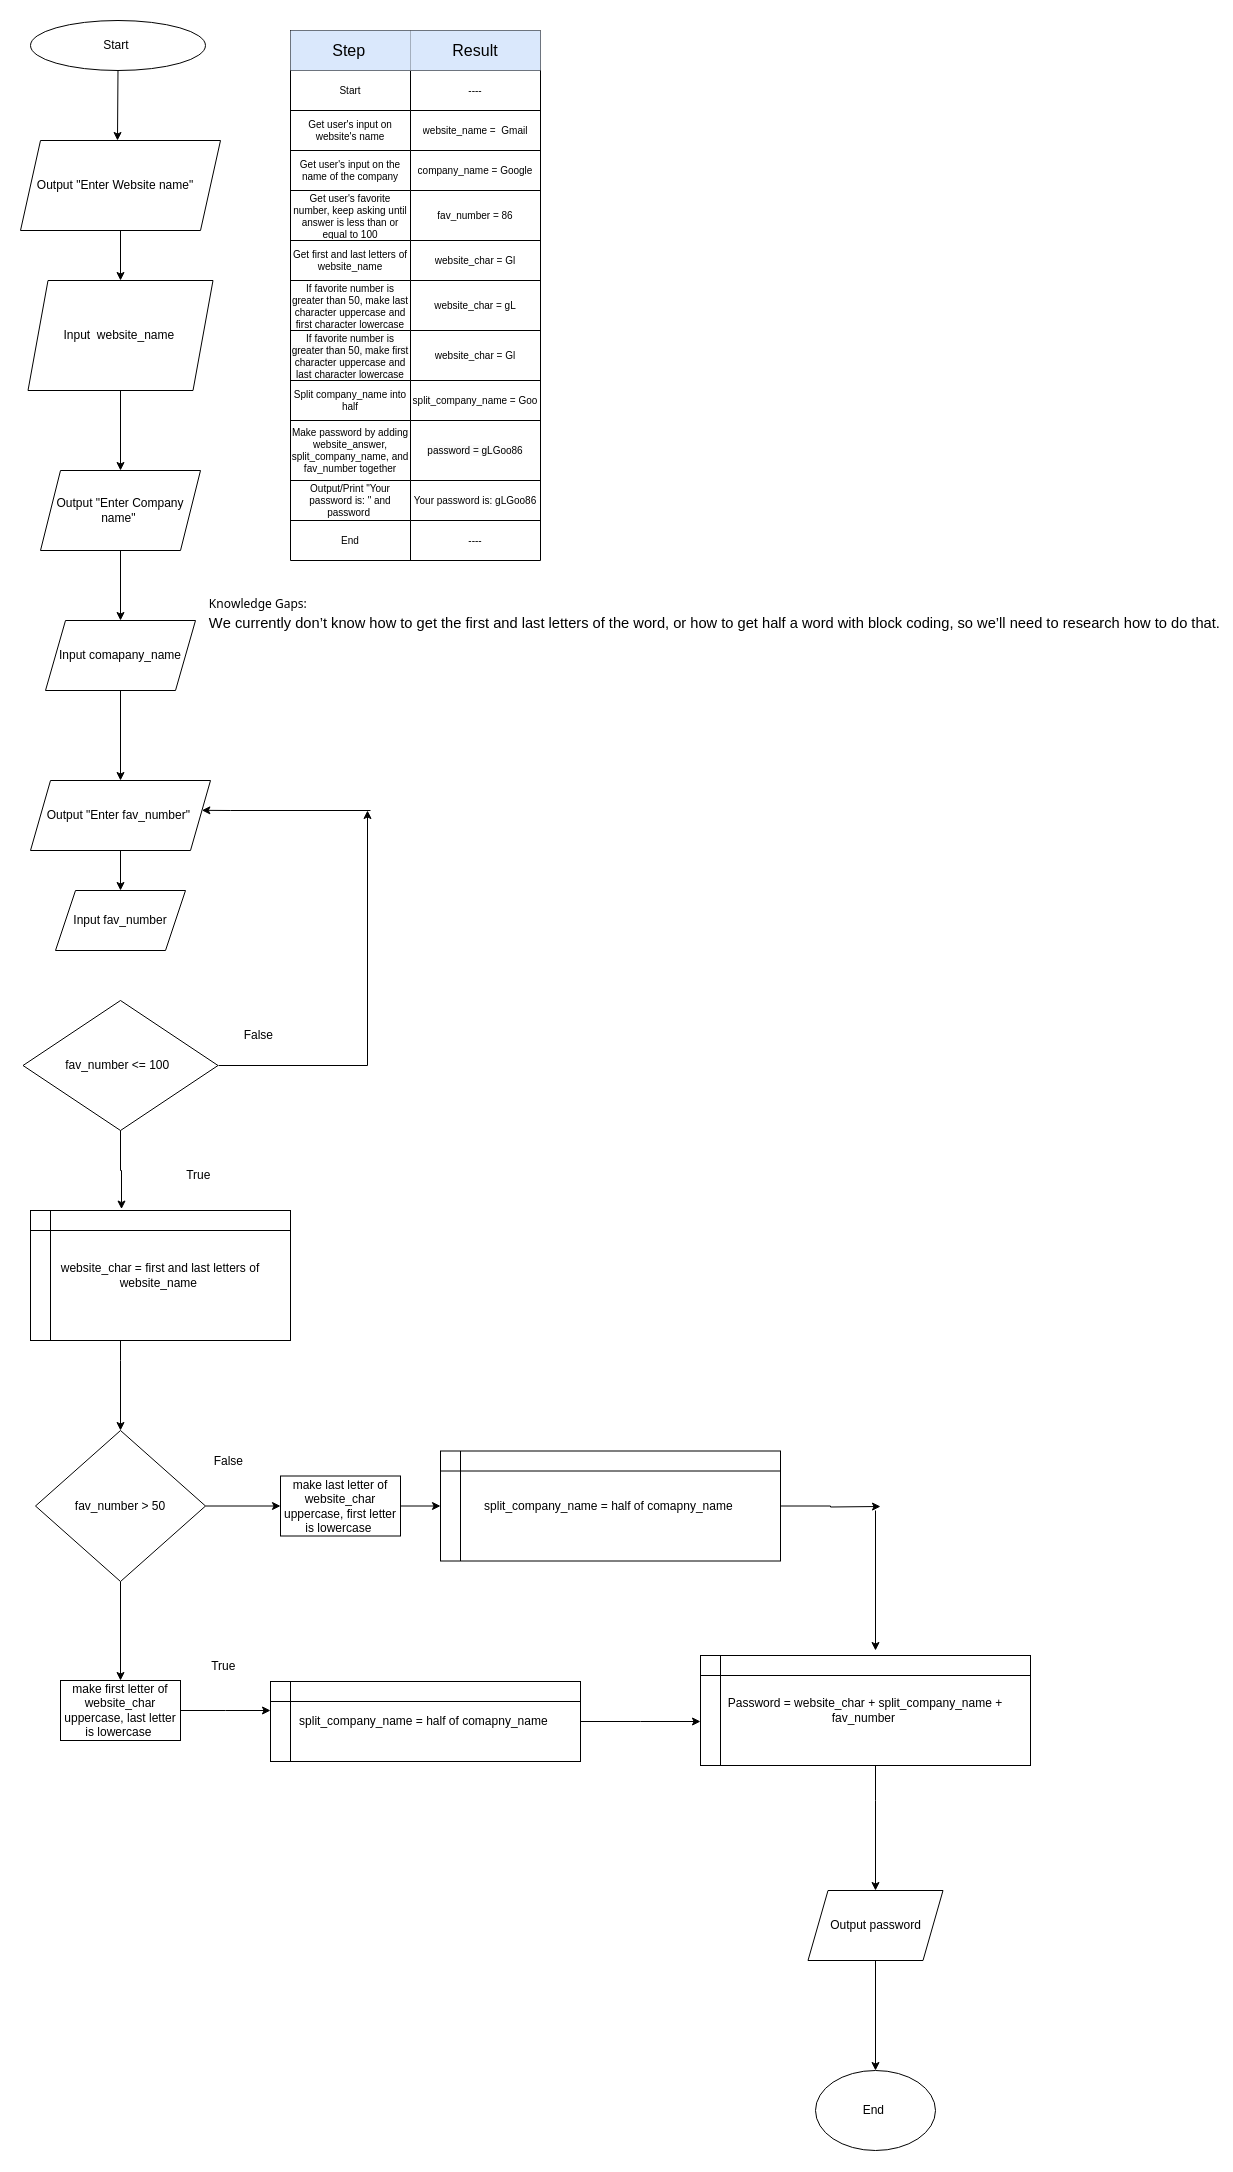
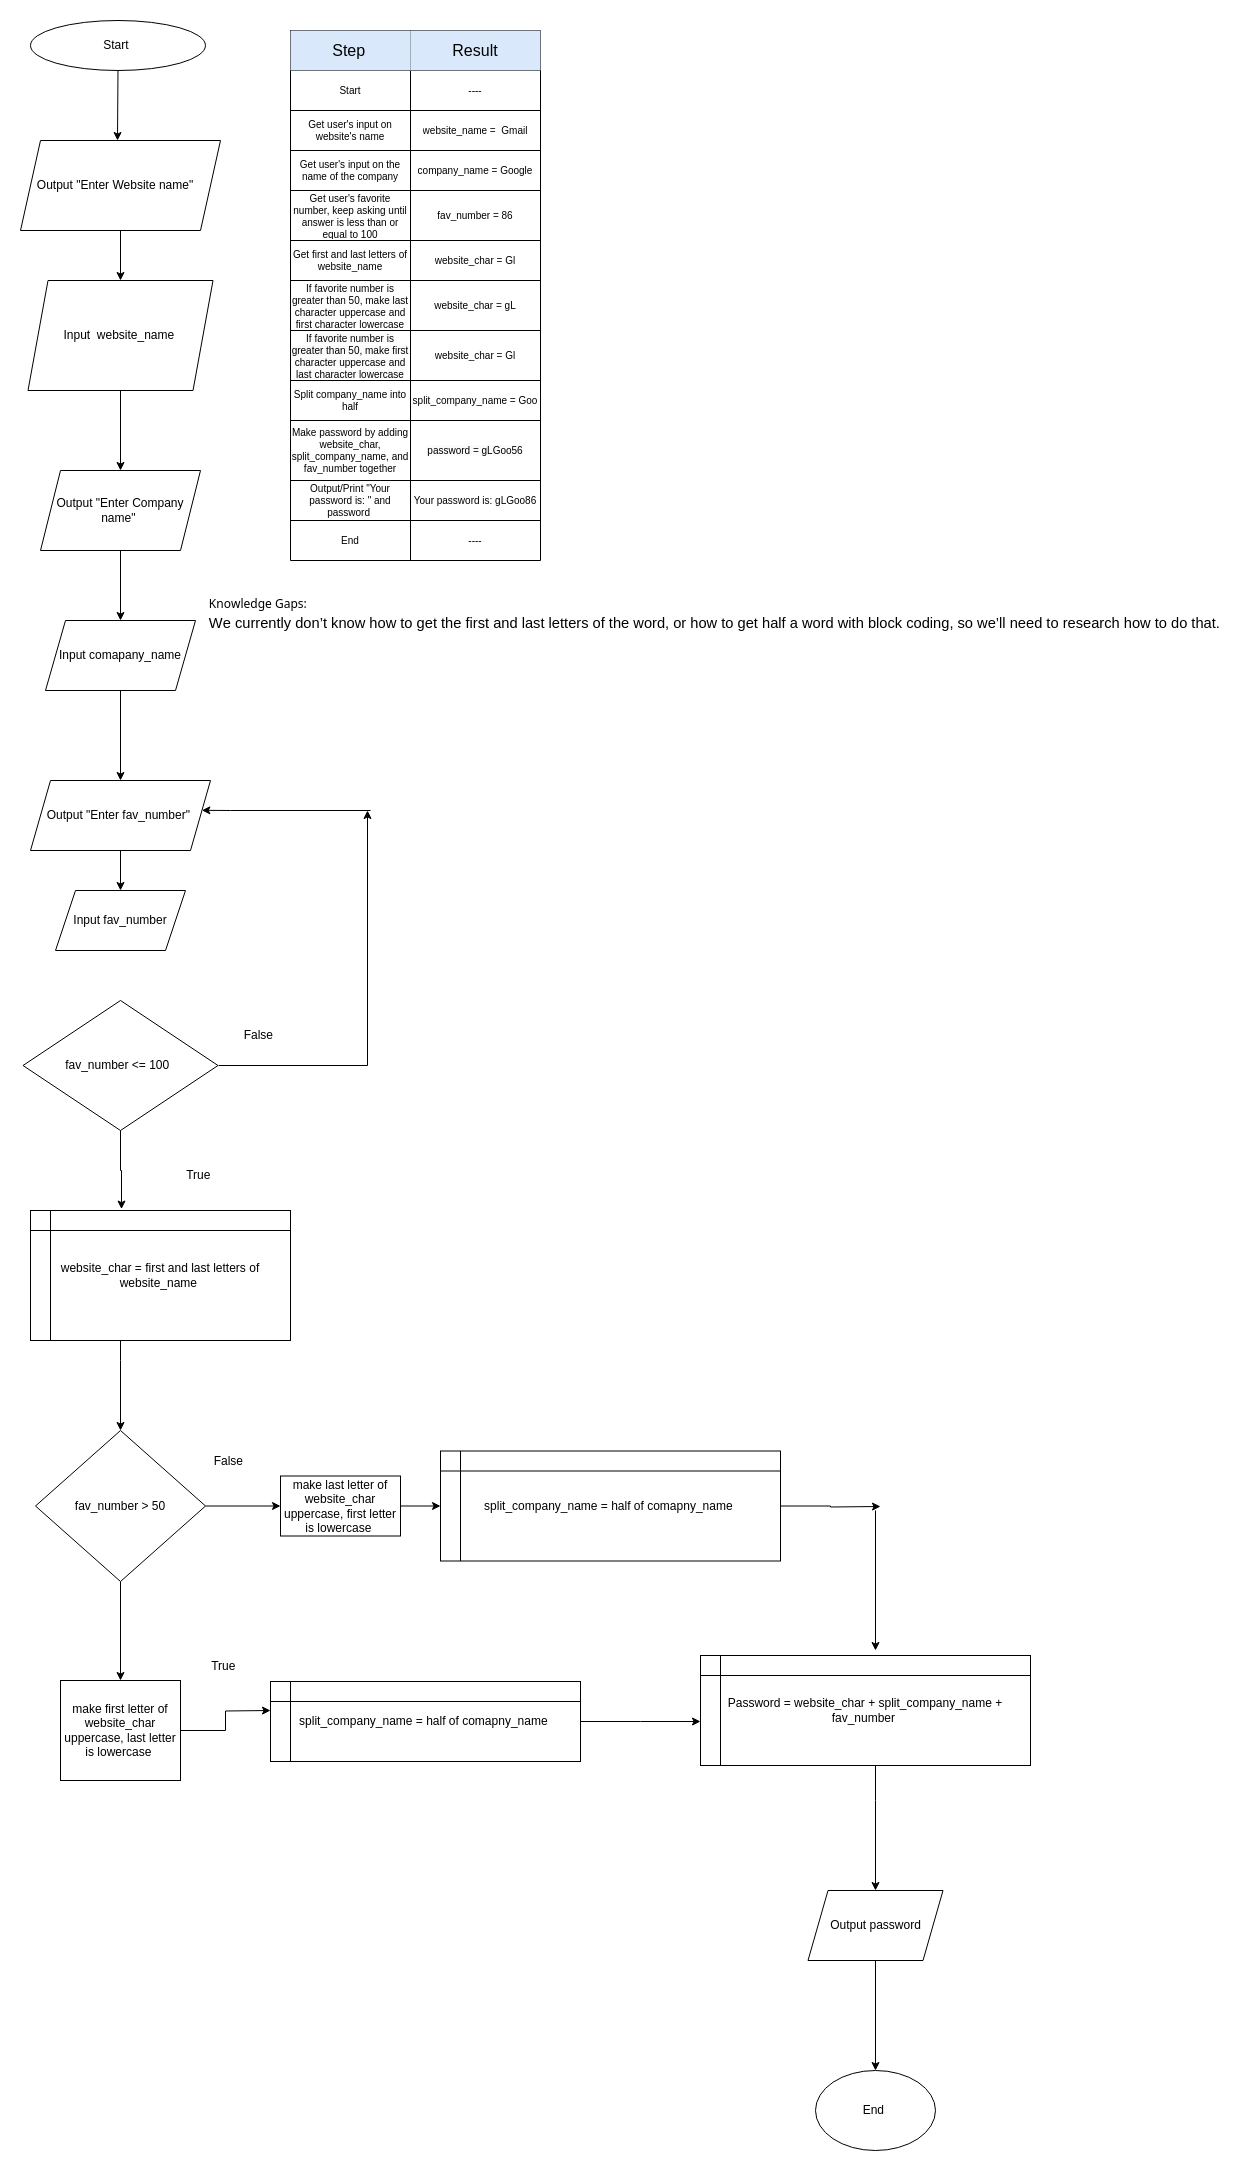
(351, 451) -> (351, 451)
(476, 451) -> (476, 451)
(121, 1711) -> (121, 1731)
